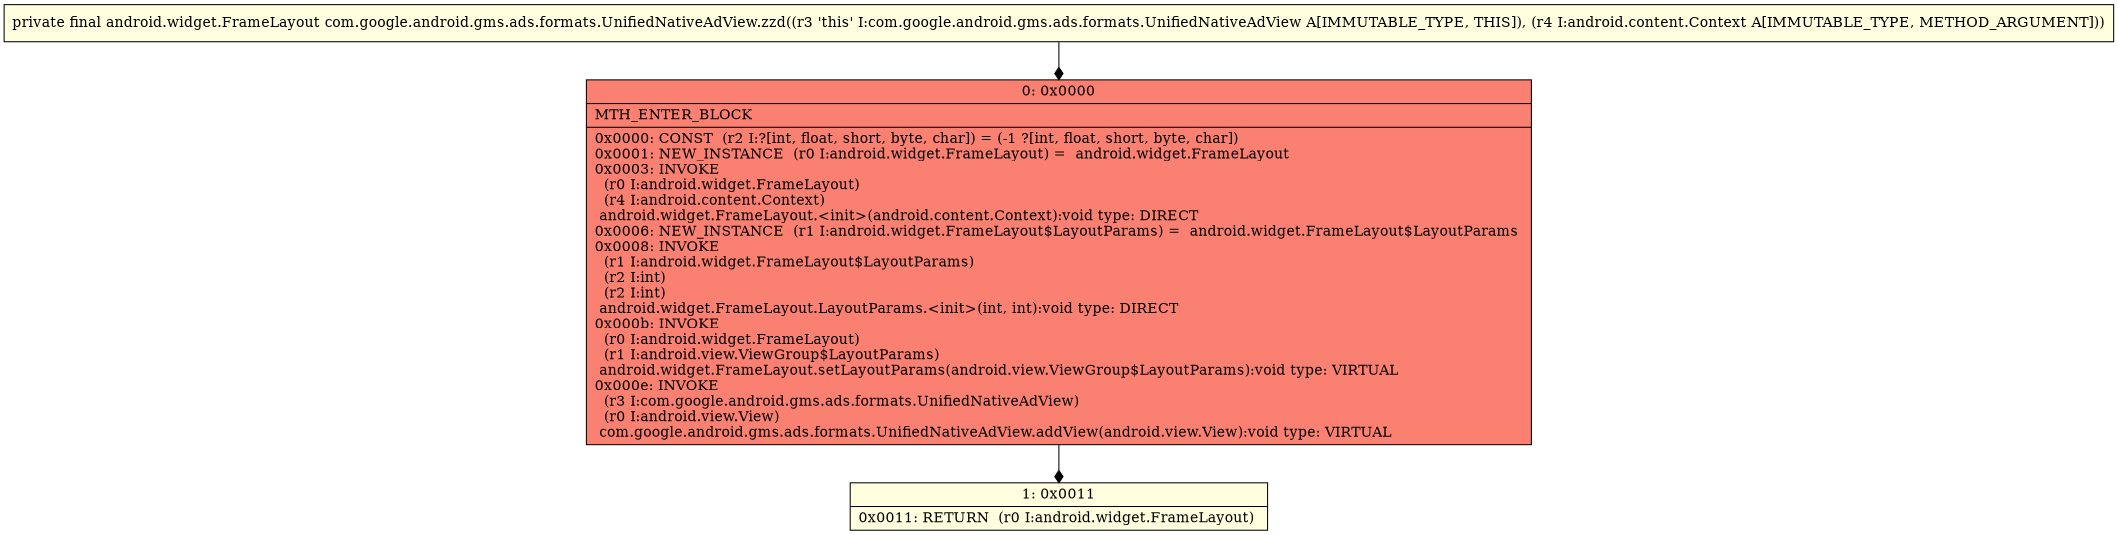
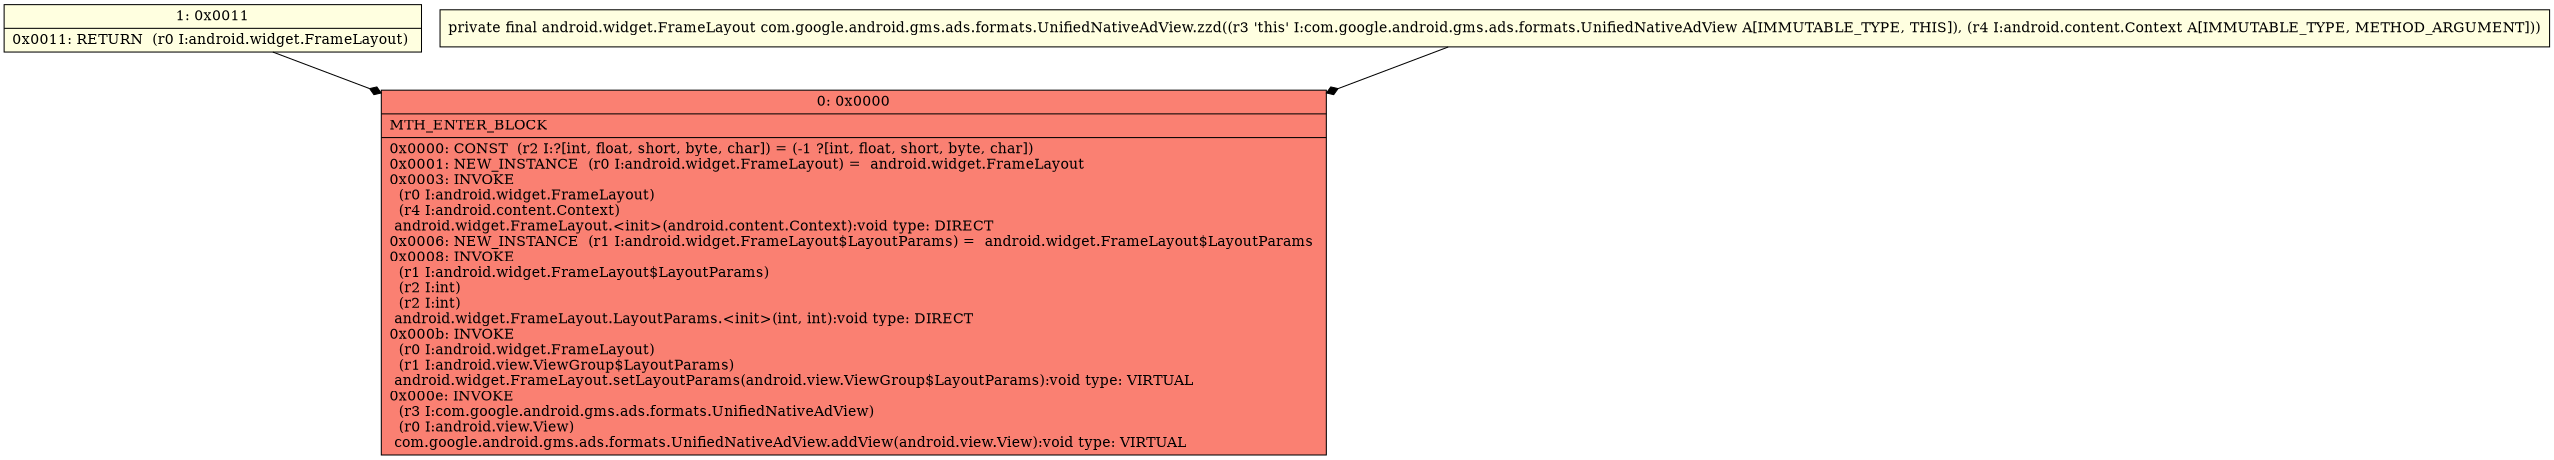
(1059, 458) -> (321, 70)
